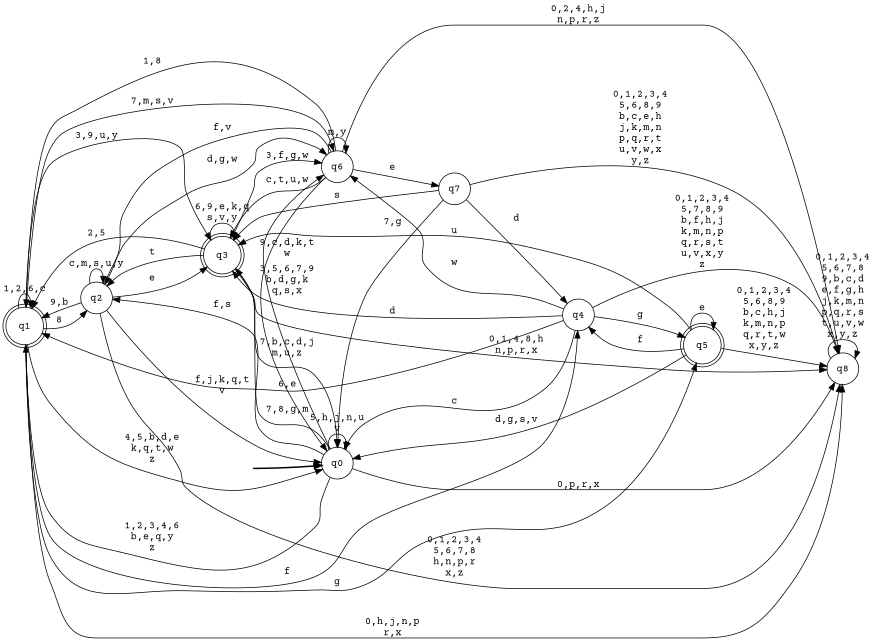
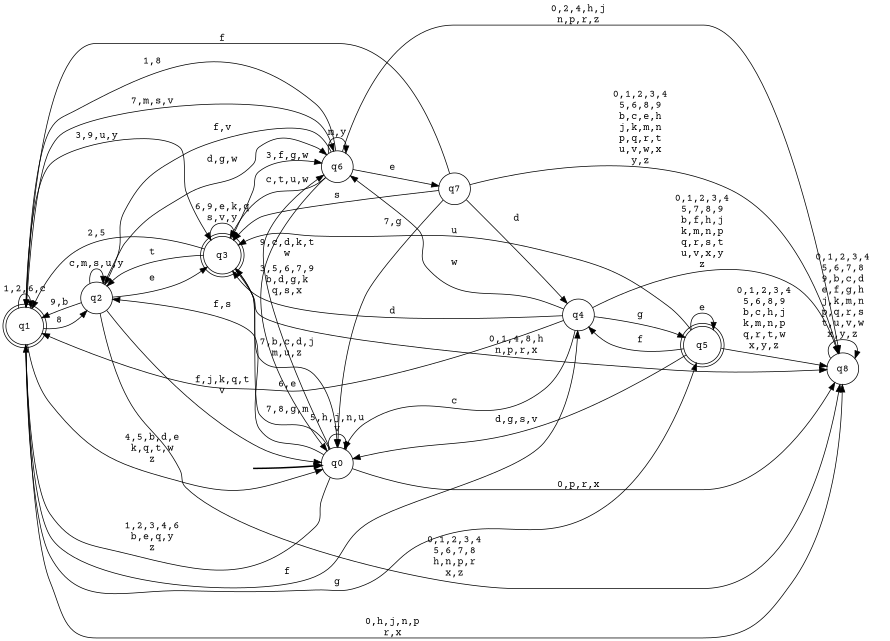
none -> (170, 44)
